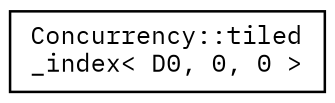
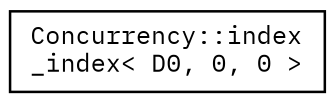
(167, 52) -> (167, 52)
